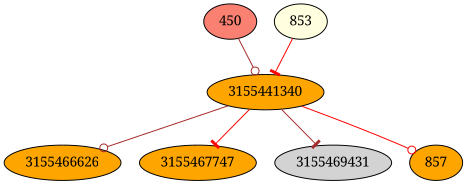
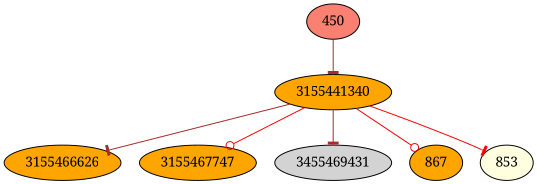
(246, 53) -> (333, 55)
(285, 54) -> (426, 127)
(168, 126) -> (200, 127)
(233, 126) -> (269, 126)
(333, 163) -> (333, 163)
(436, 163) -> (436, 163)
